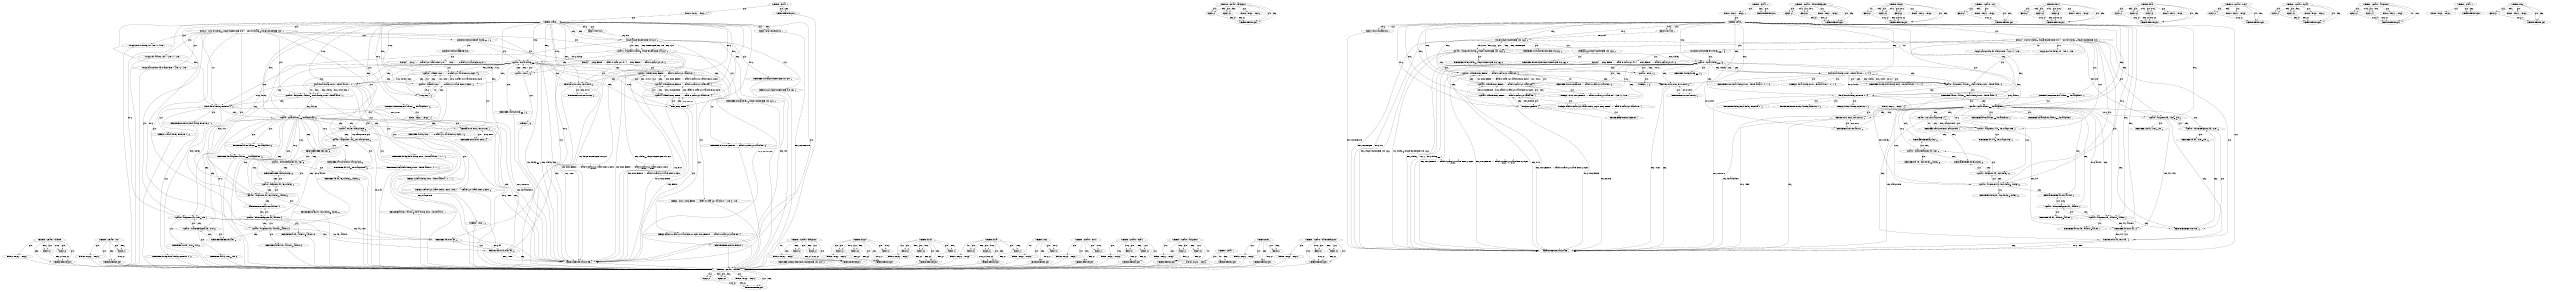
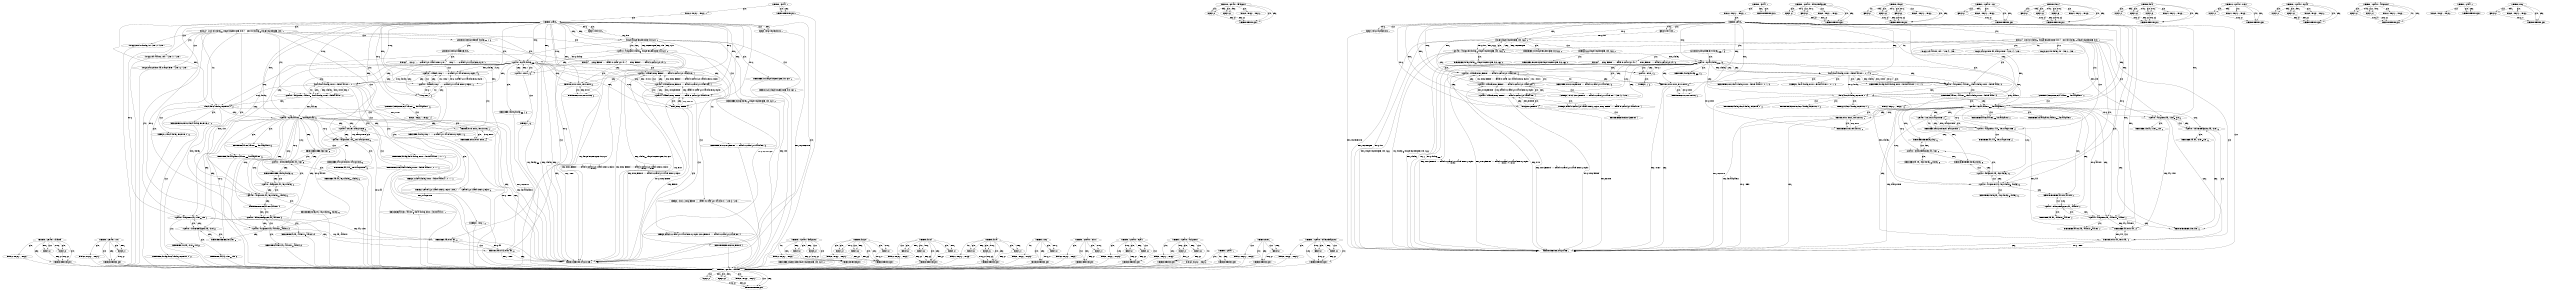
none -> (1938, 51)
